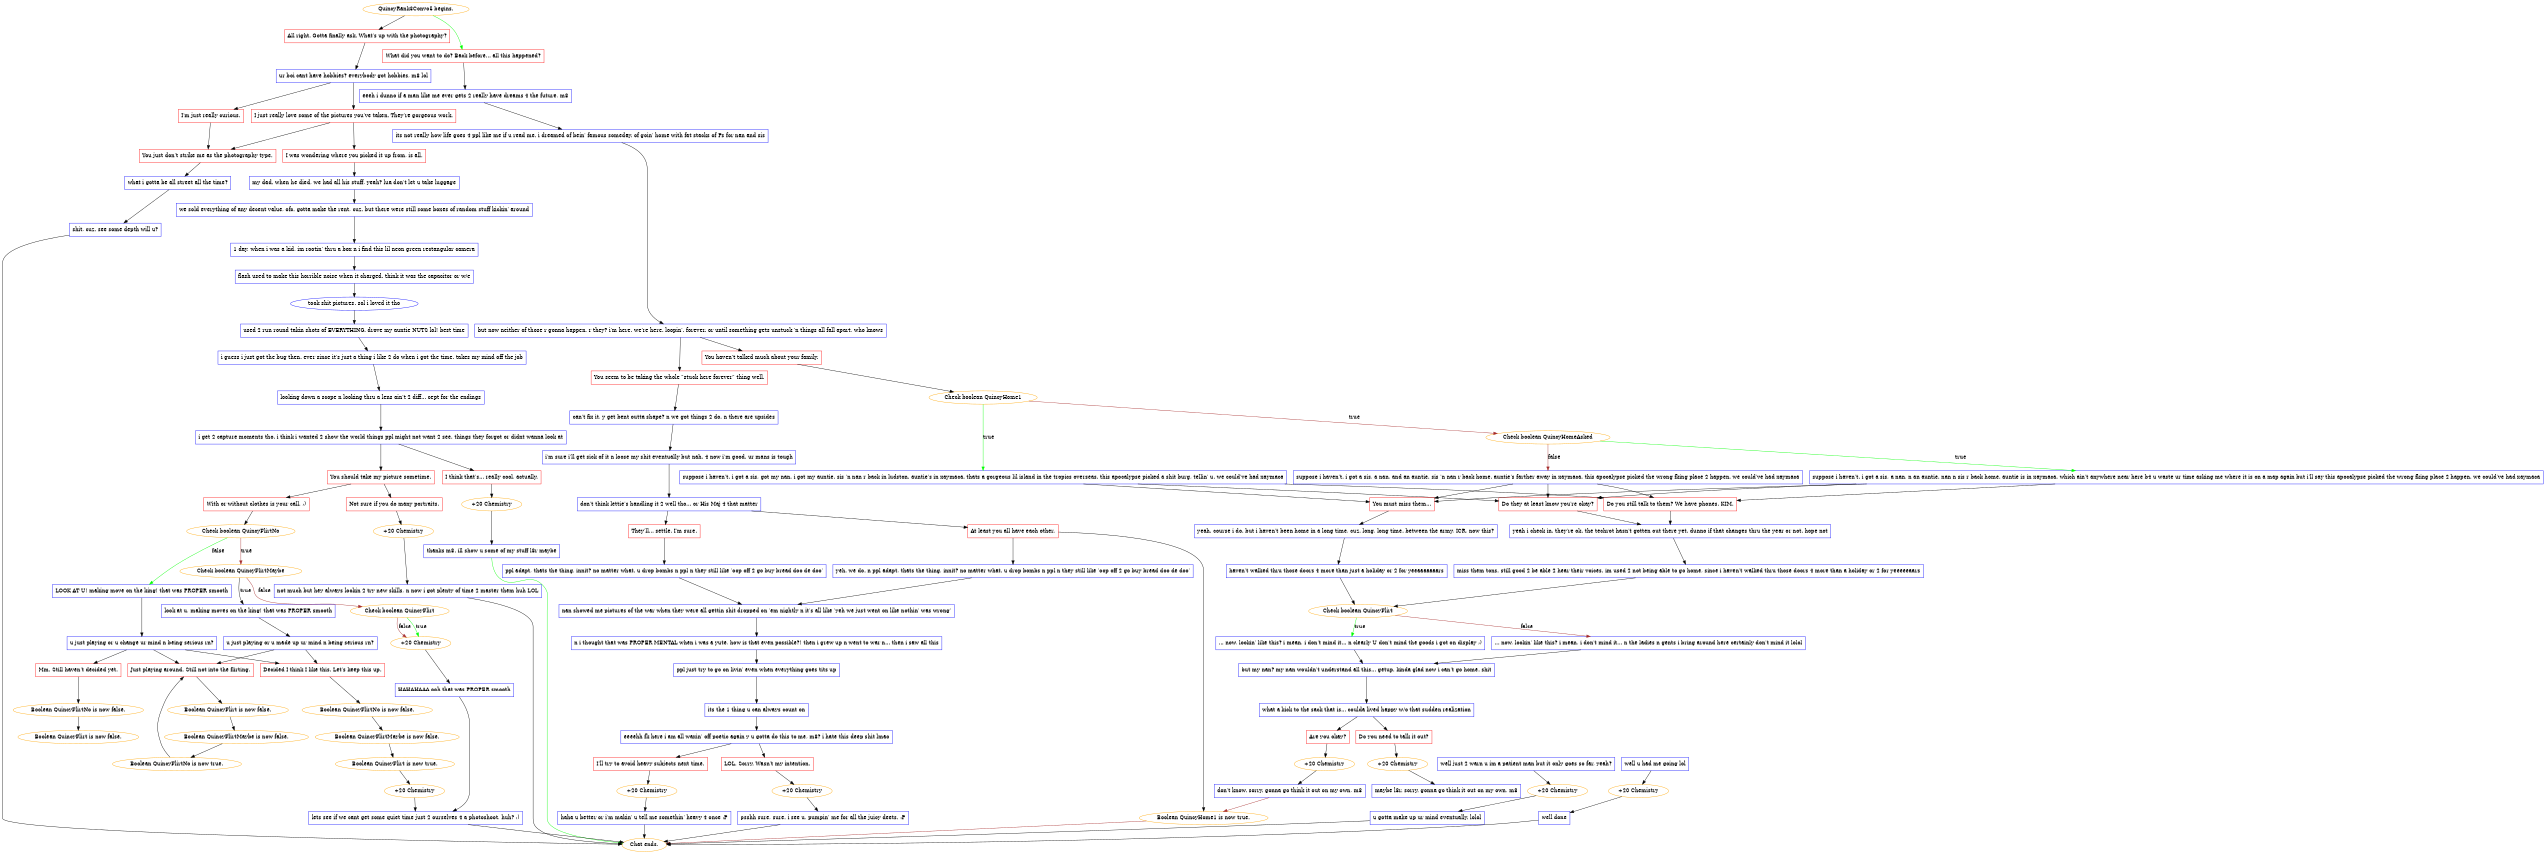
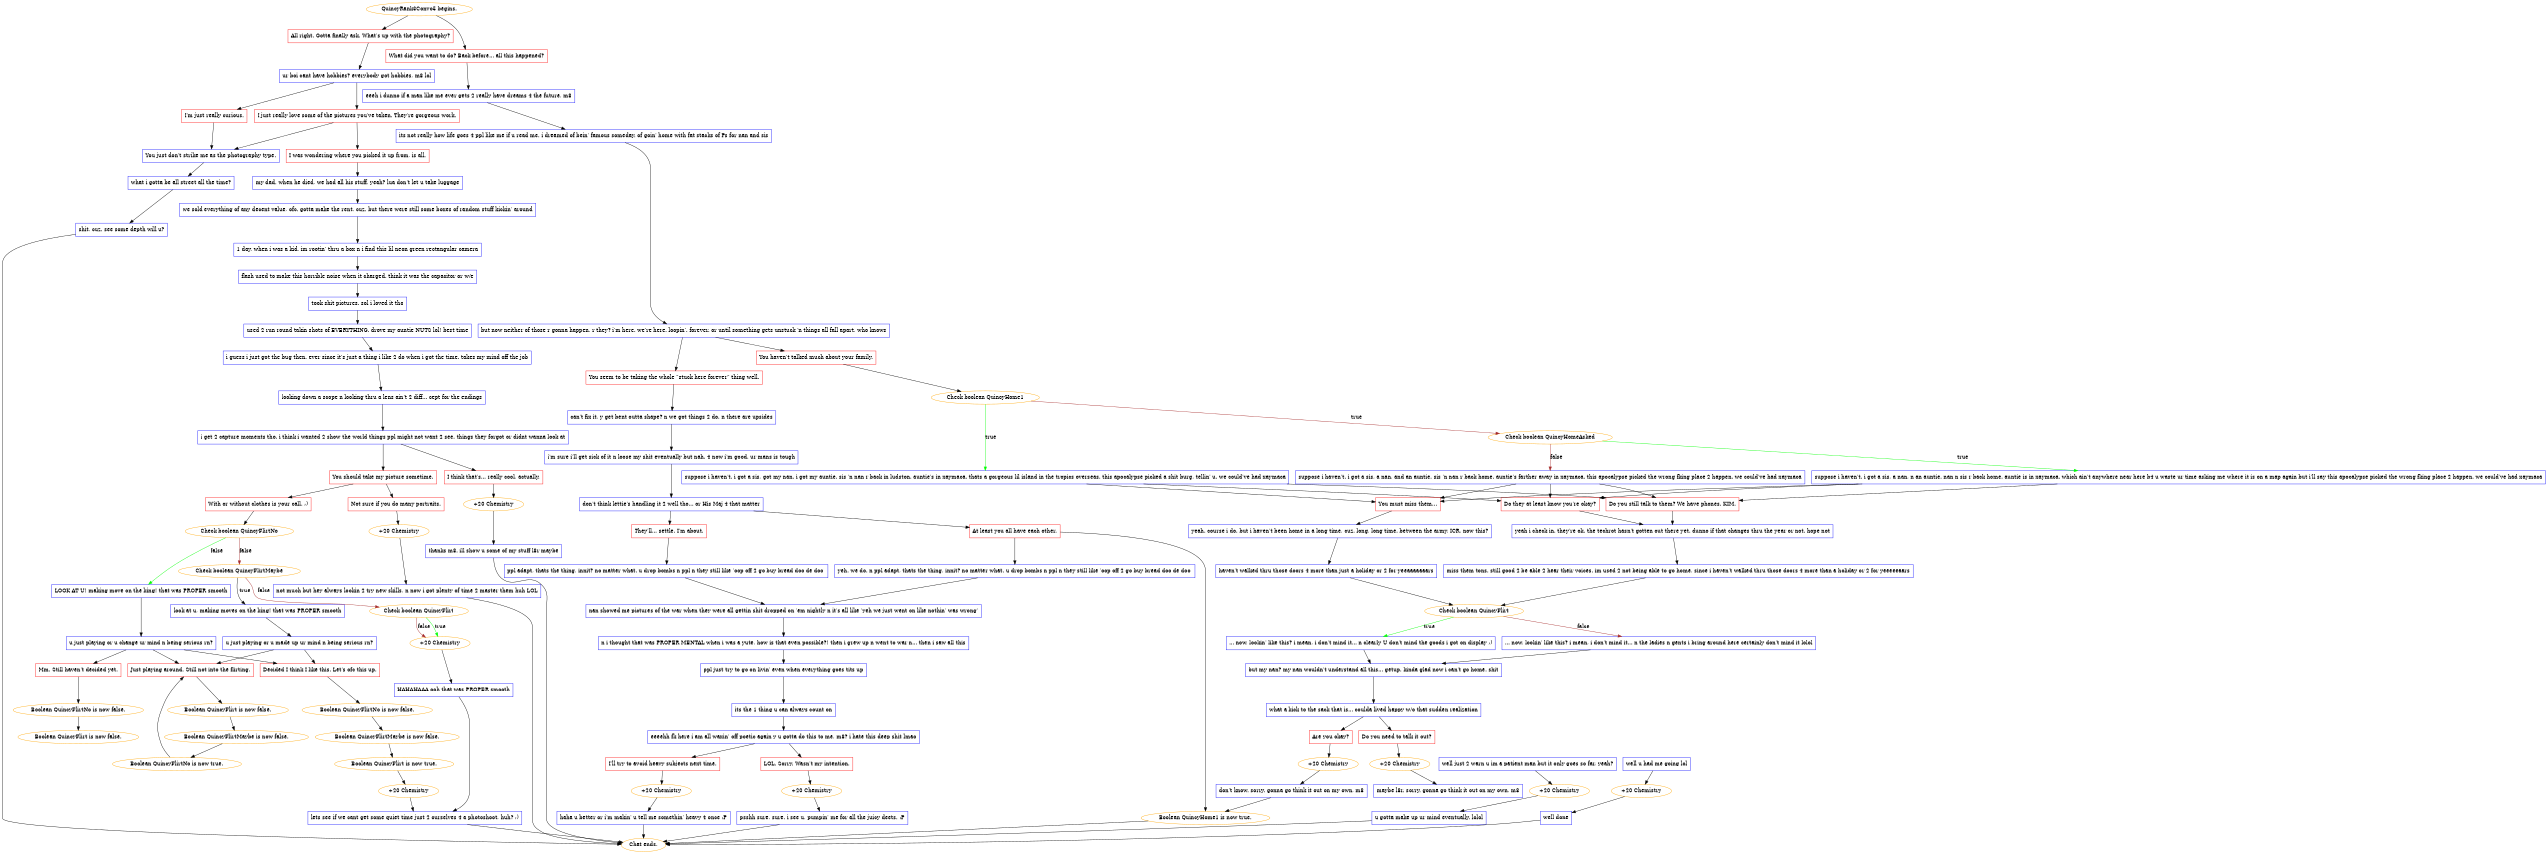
(451, 27) -> (454, 27)
(208, 156) -> (211, 156)
(354, 304) -> (358, 304)
(664, 531) -> (669, 531)
(247, 551) -> (246, 551)
(323, 670) -> (320, 670)
(547, 706) -> (546, 708)
(1248, 804) -> (1250, 804)
(908, 832) -> (909, 832)
